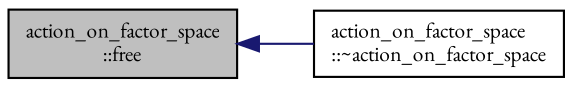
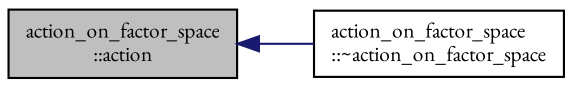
(123, 44) -> (123, 44)
